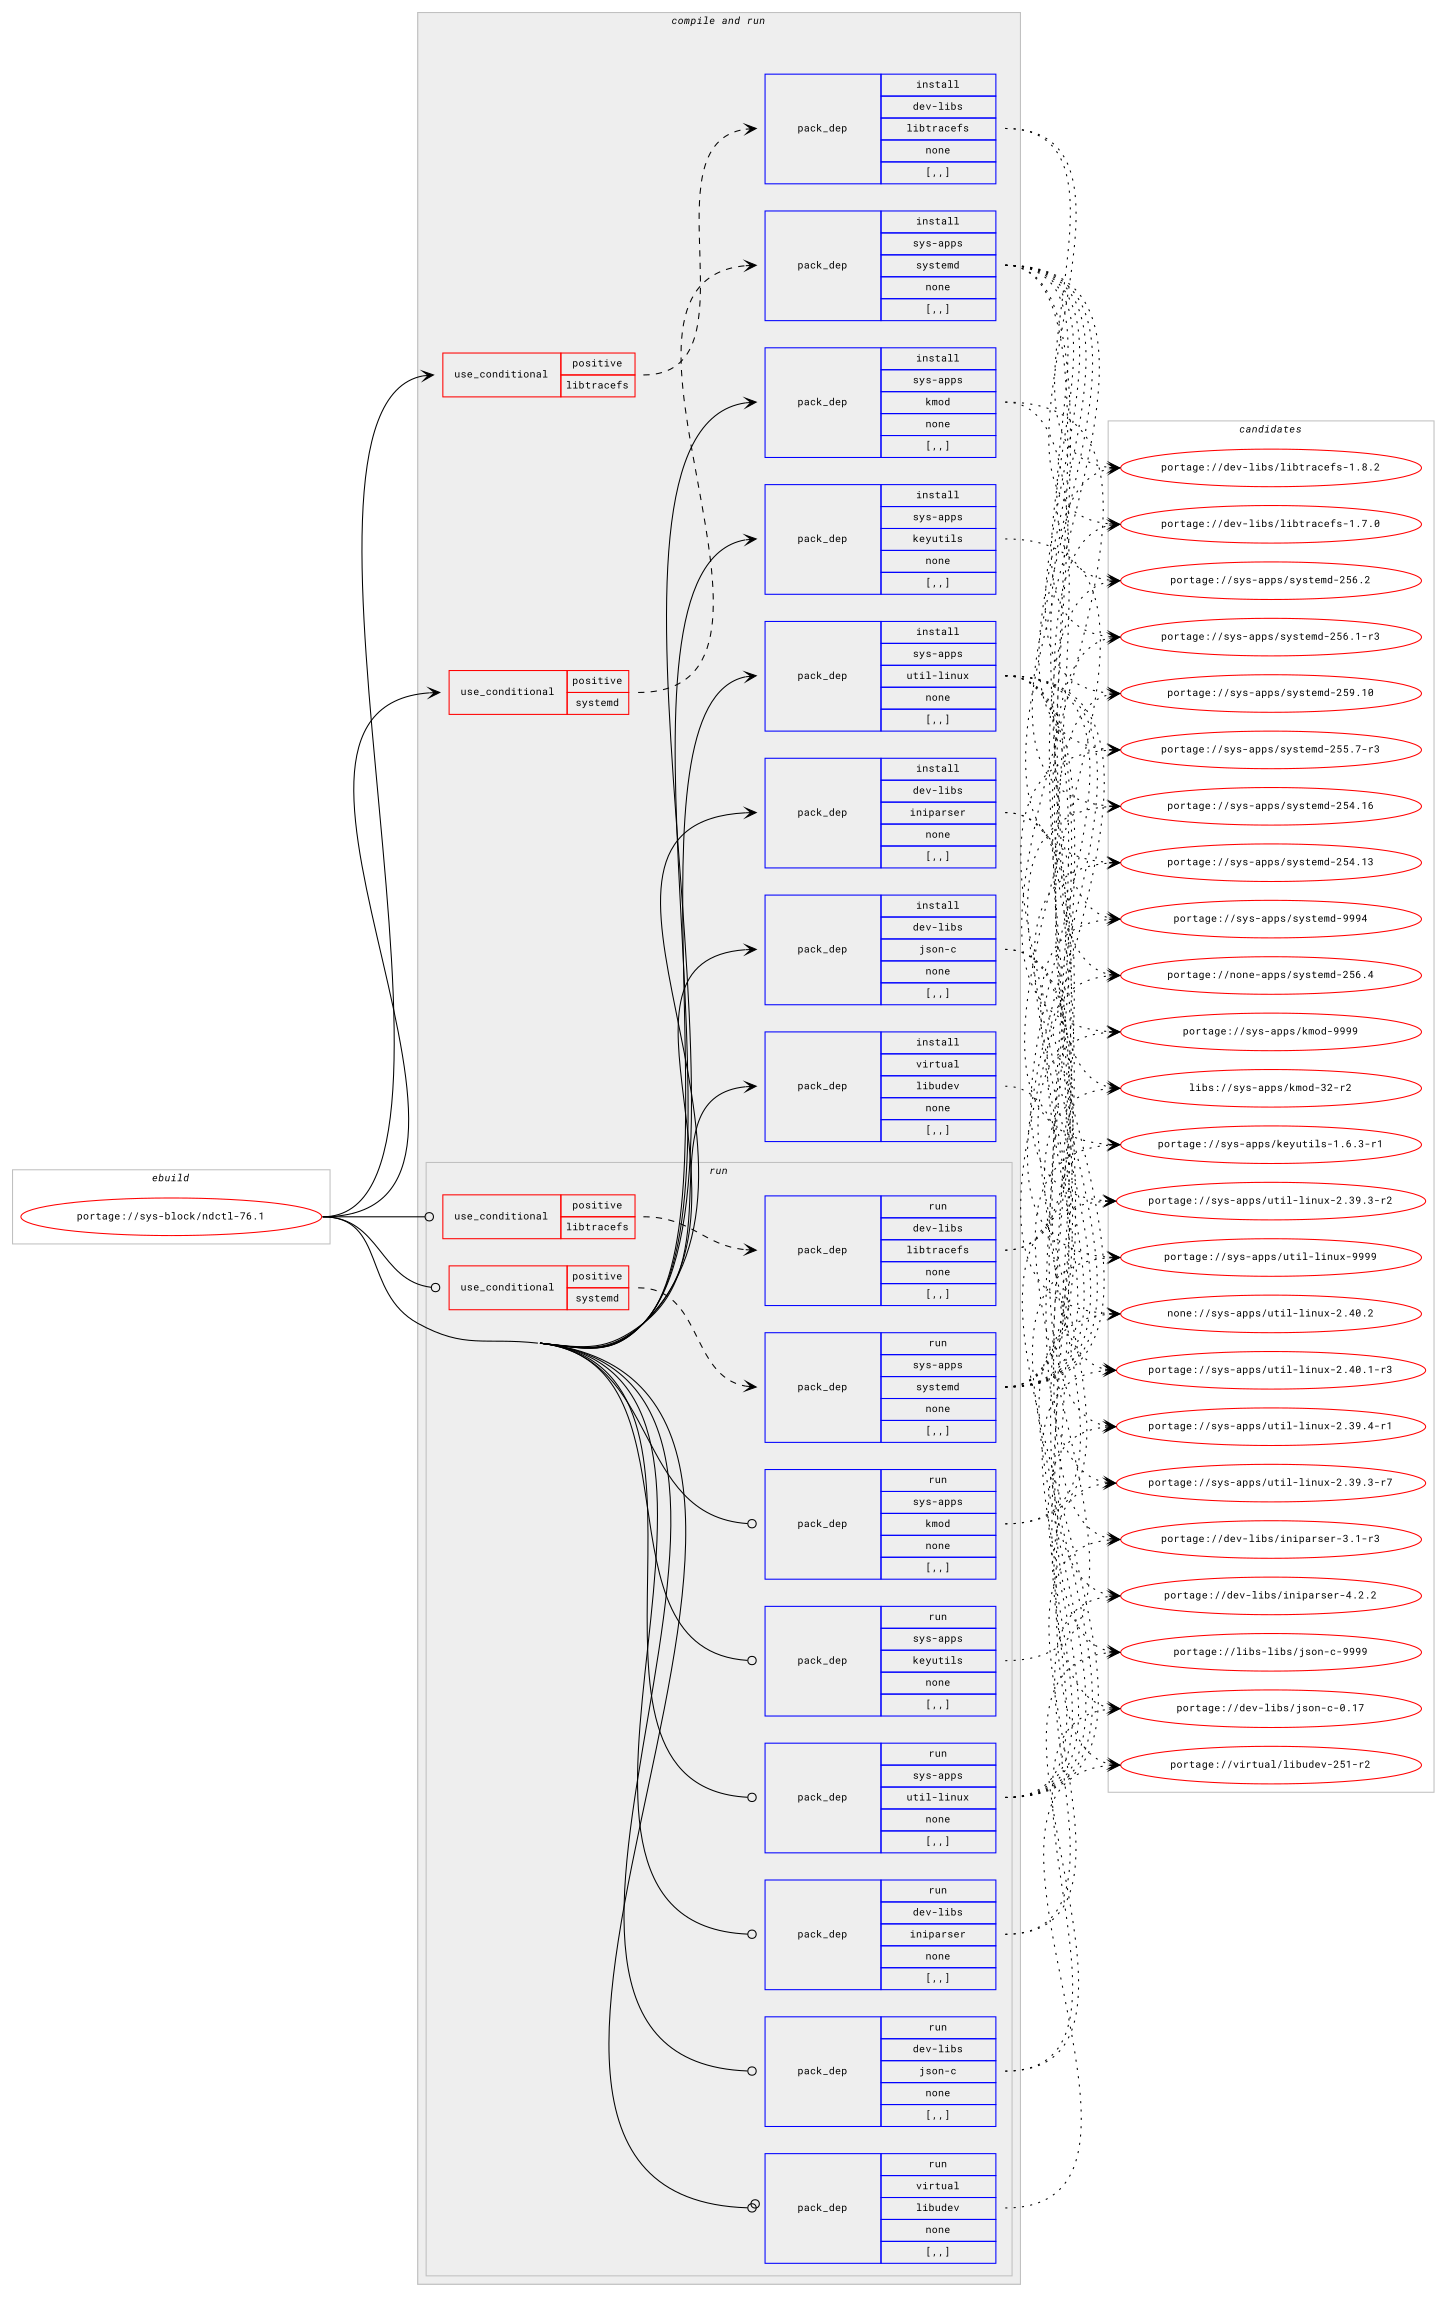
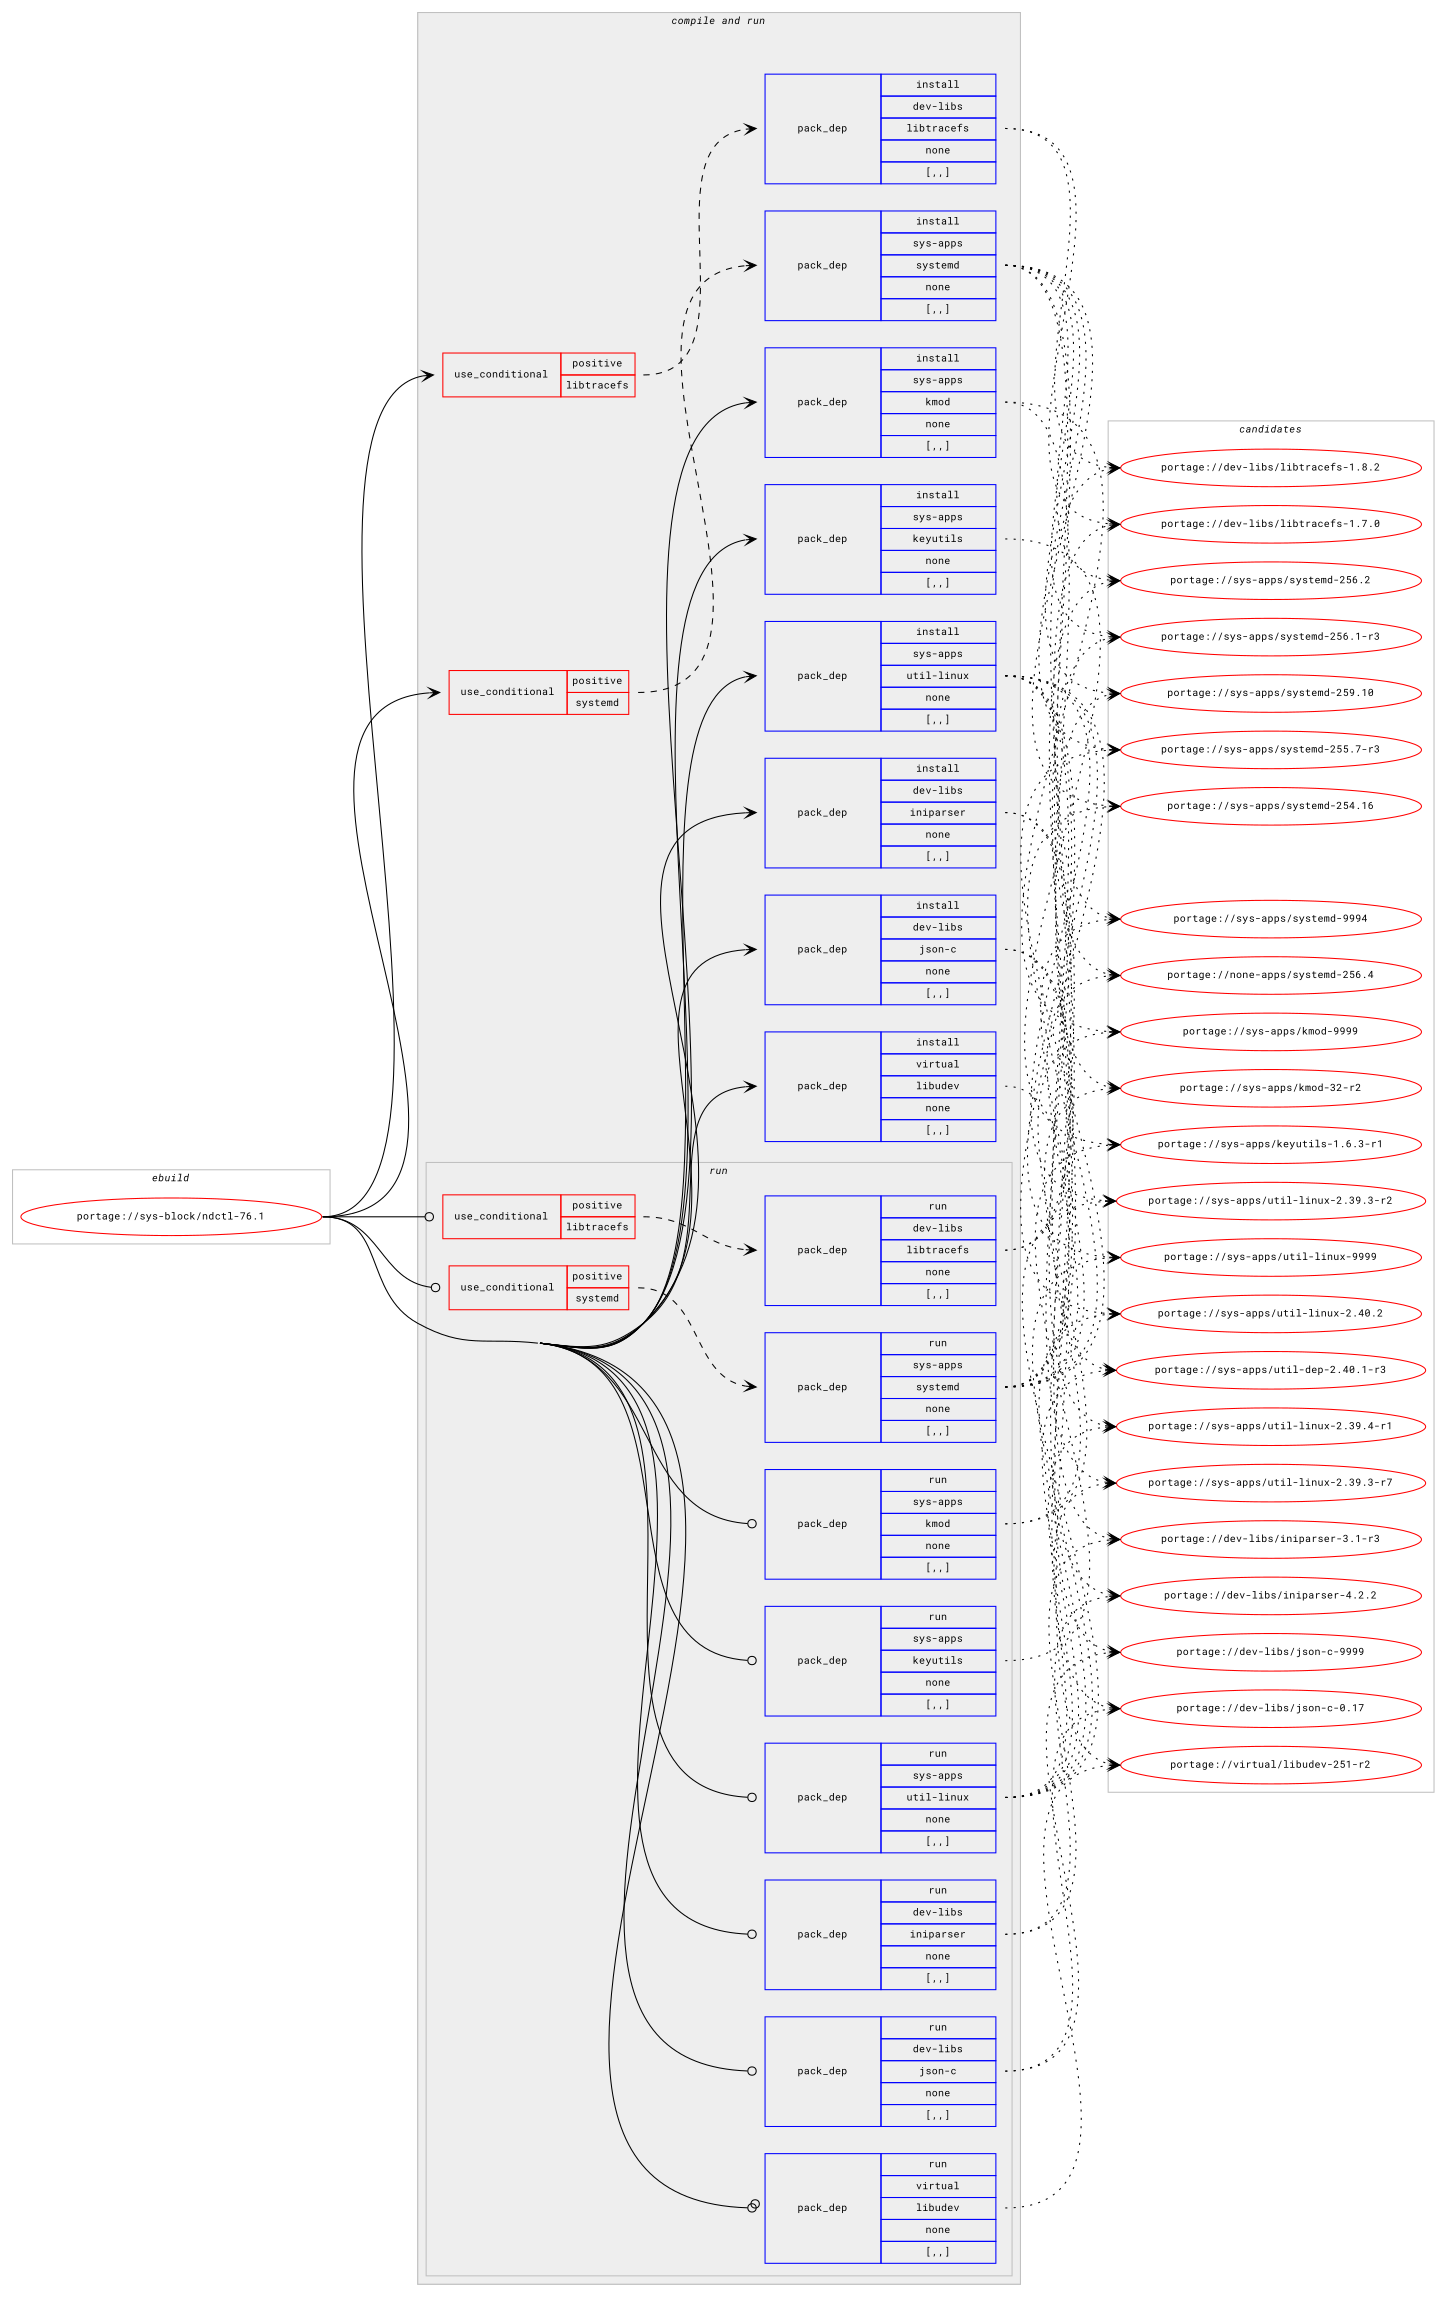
(1271, 863) -> none
(1271, 1088) -> (1271, 1088)
(1271, 1314) -> (1271, 1314)
(1271, 1370) -> (1271, 1370)
(1271, 1652) -> (1271, 1652)
